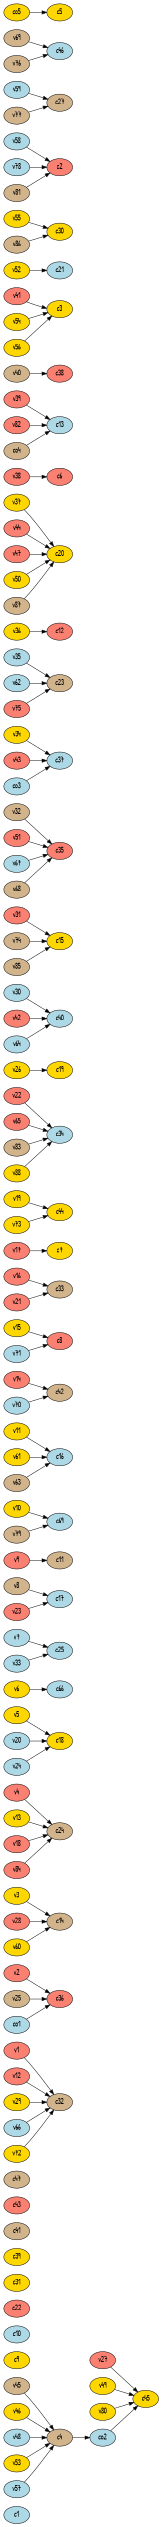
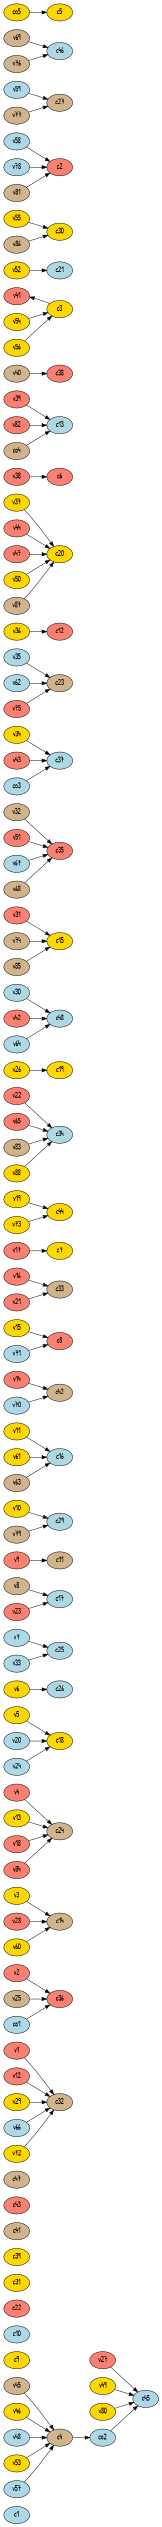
(34, 305) -> (42, 301)
(60, 1019) -> (60, 1019)
(60, 1522) -> (60, 1522)
(60, 1689) -> (60, 1689)
(146, 2399) -> (146, 2399)
